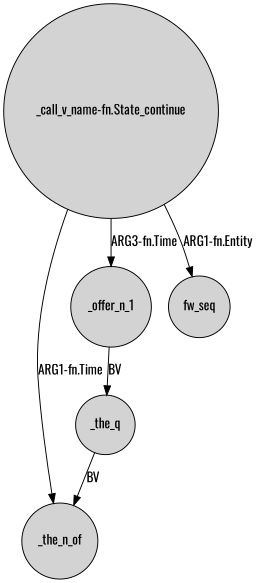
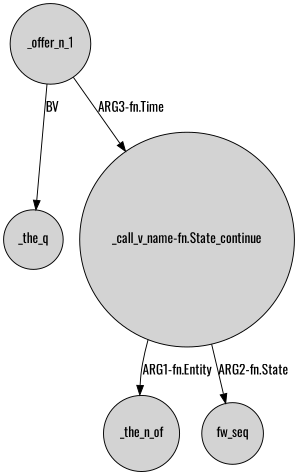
(111, 238) -> (97, 110)
(218, 243) -> (253, 371)
(71, 371) -> (177, 371)
(86, 474) -> none
